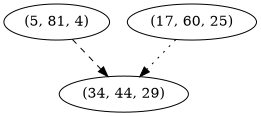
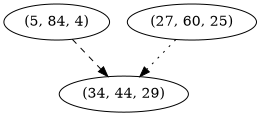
(57, 22) -> (57, 22)
(192, 22) -> (192, 22)
